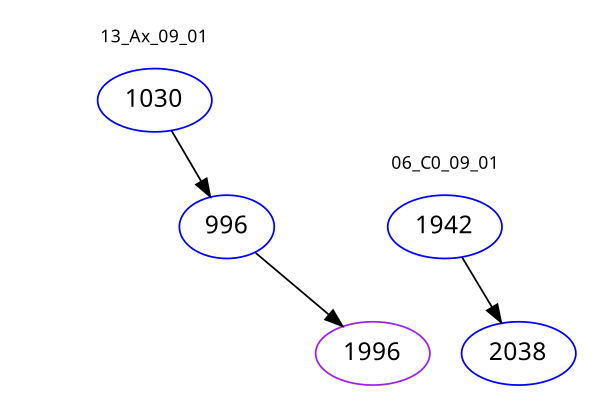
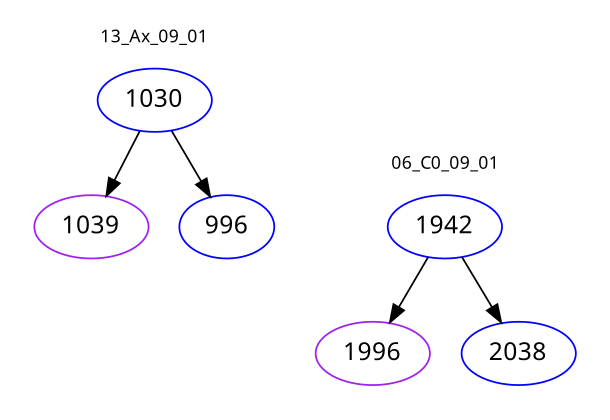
none -> (91, 227)
(292, 284) -> (413, 282)
